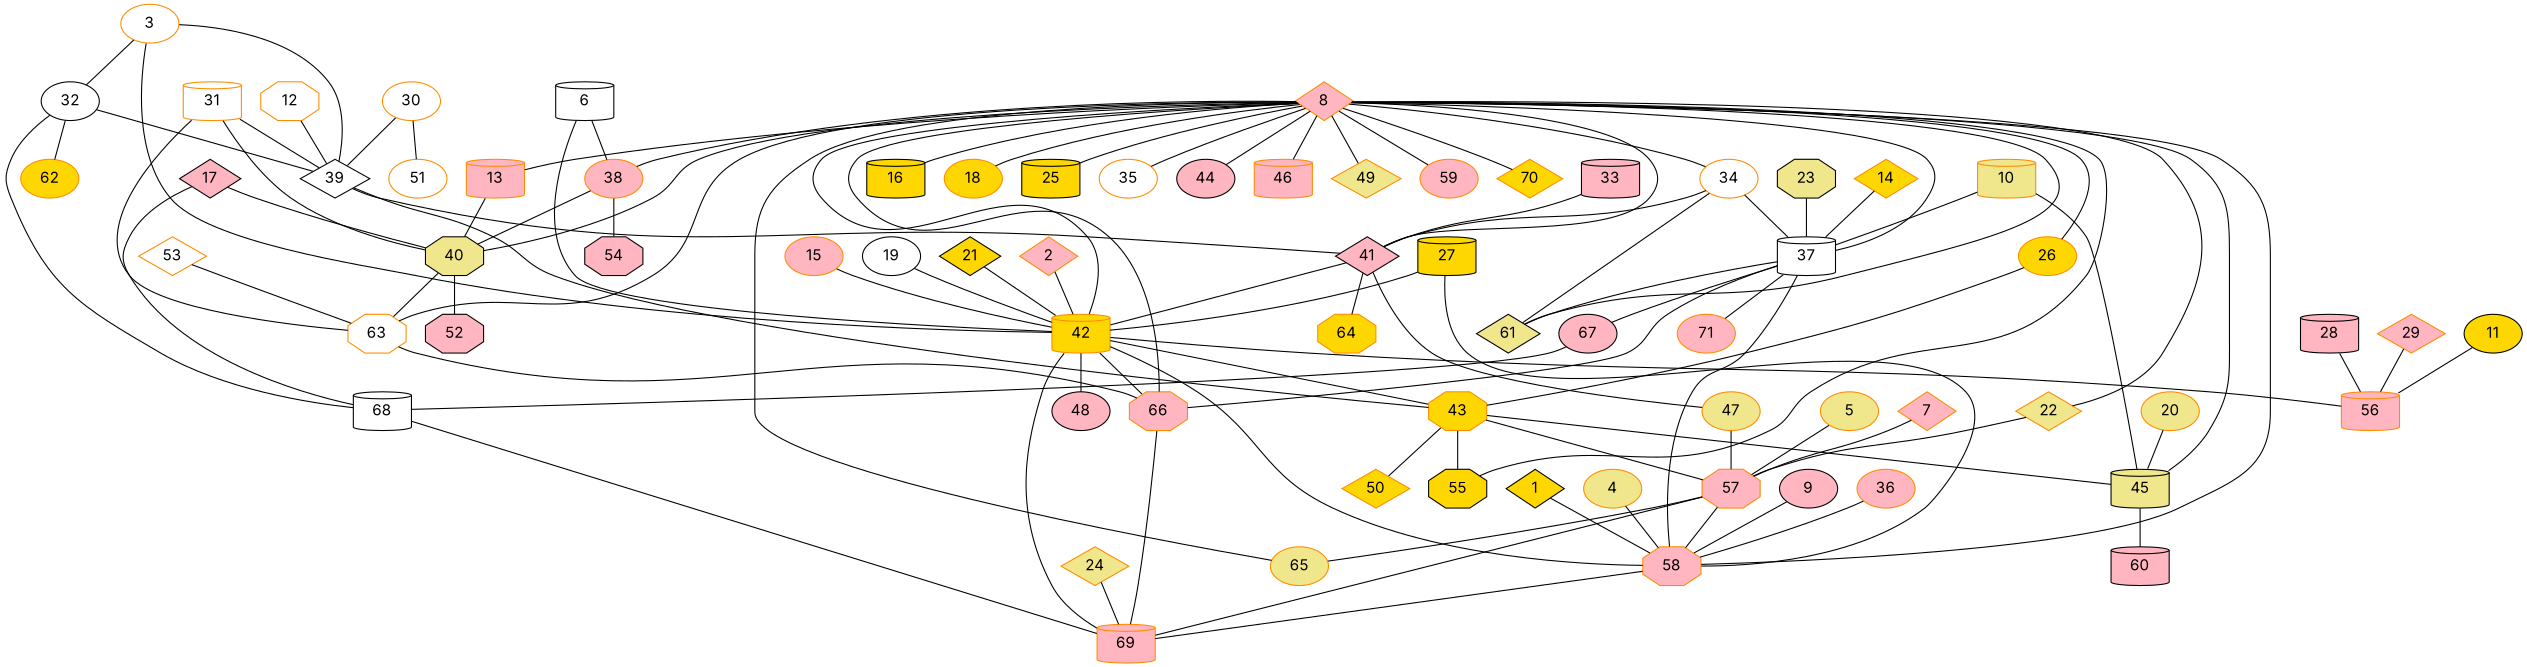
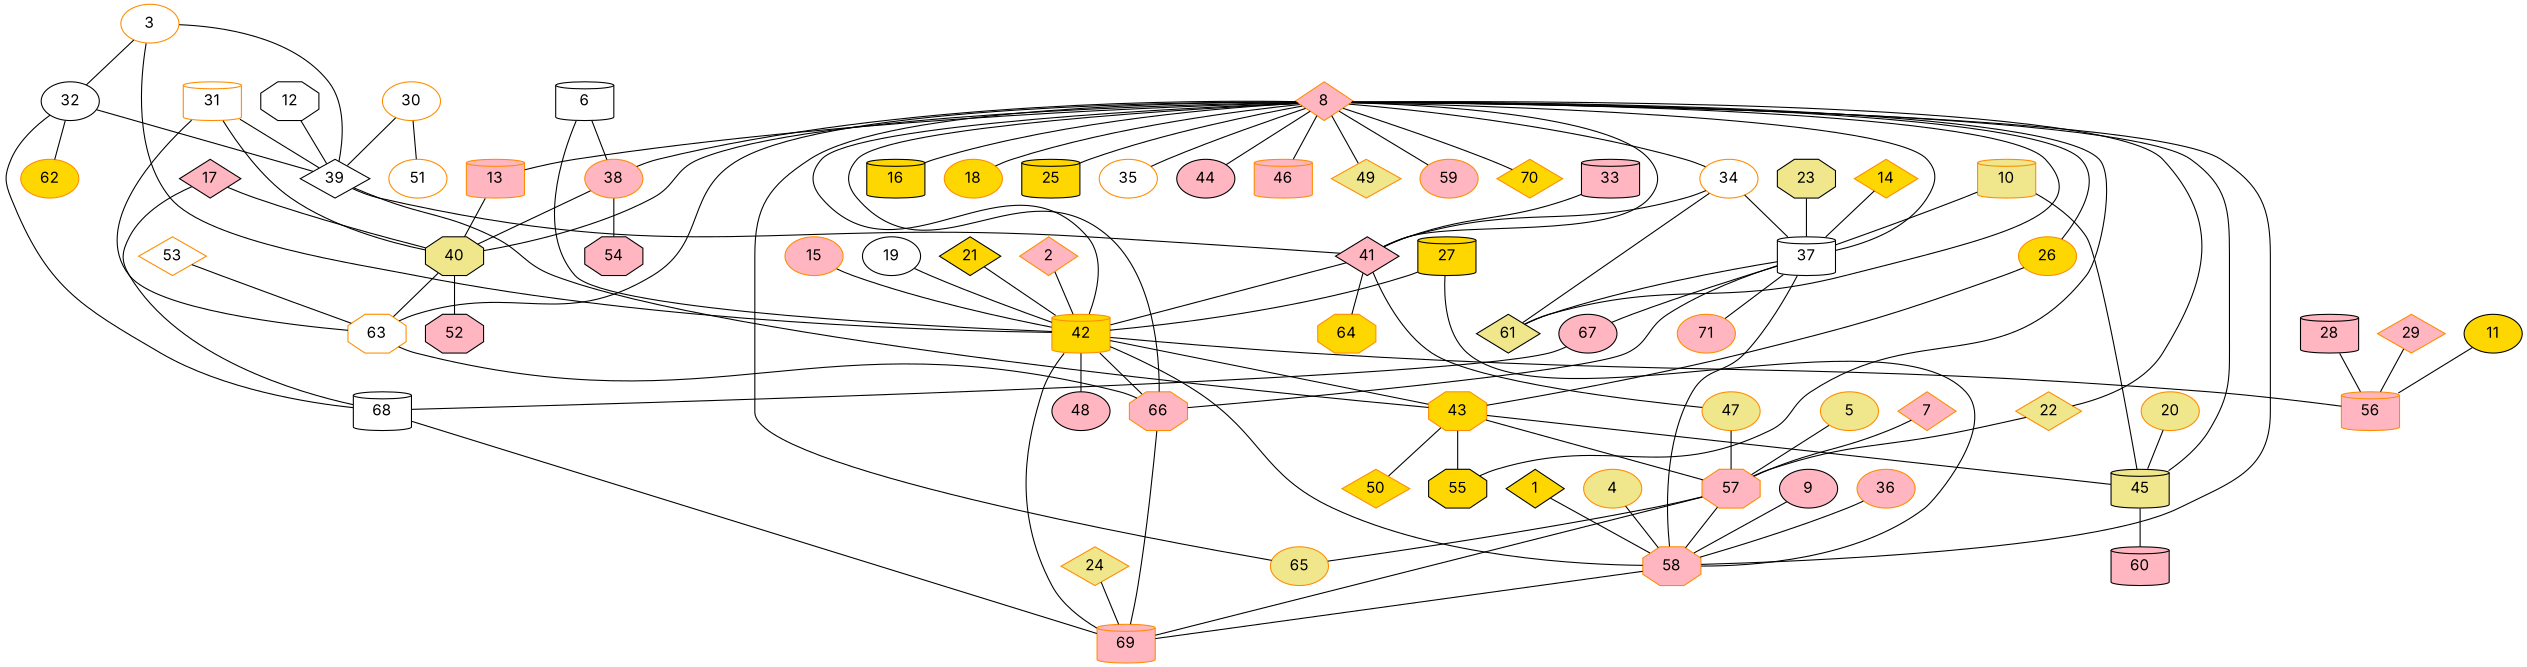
(290, 101) -> (290, 101)
